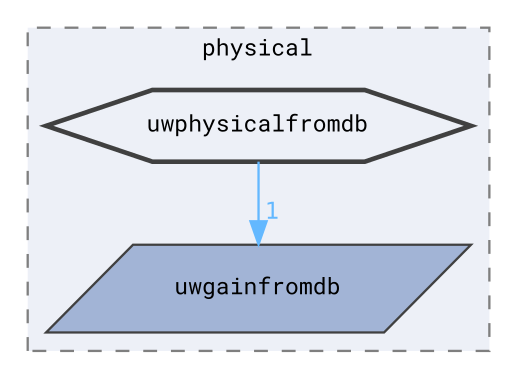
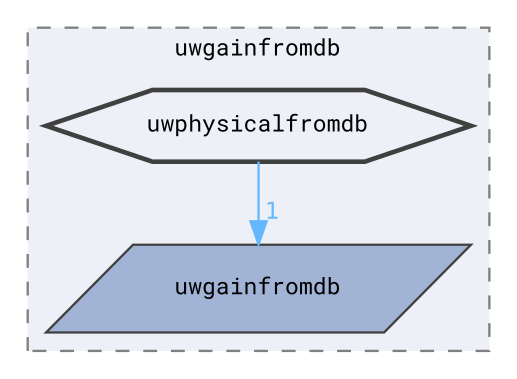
(259, 50) -> (259, 50)
